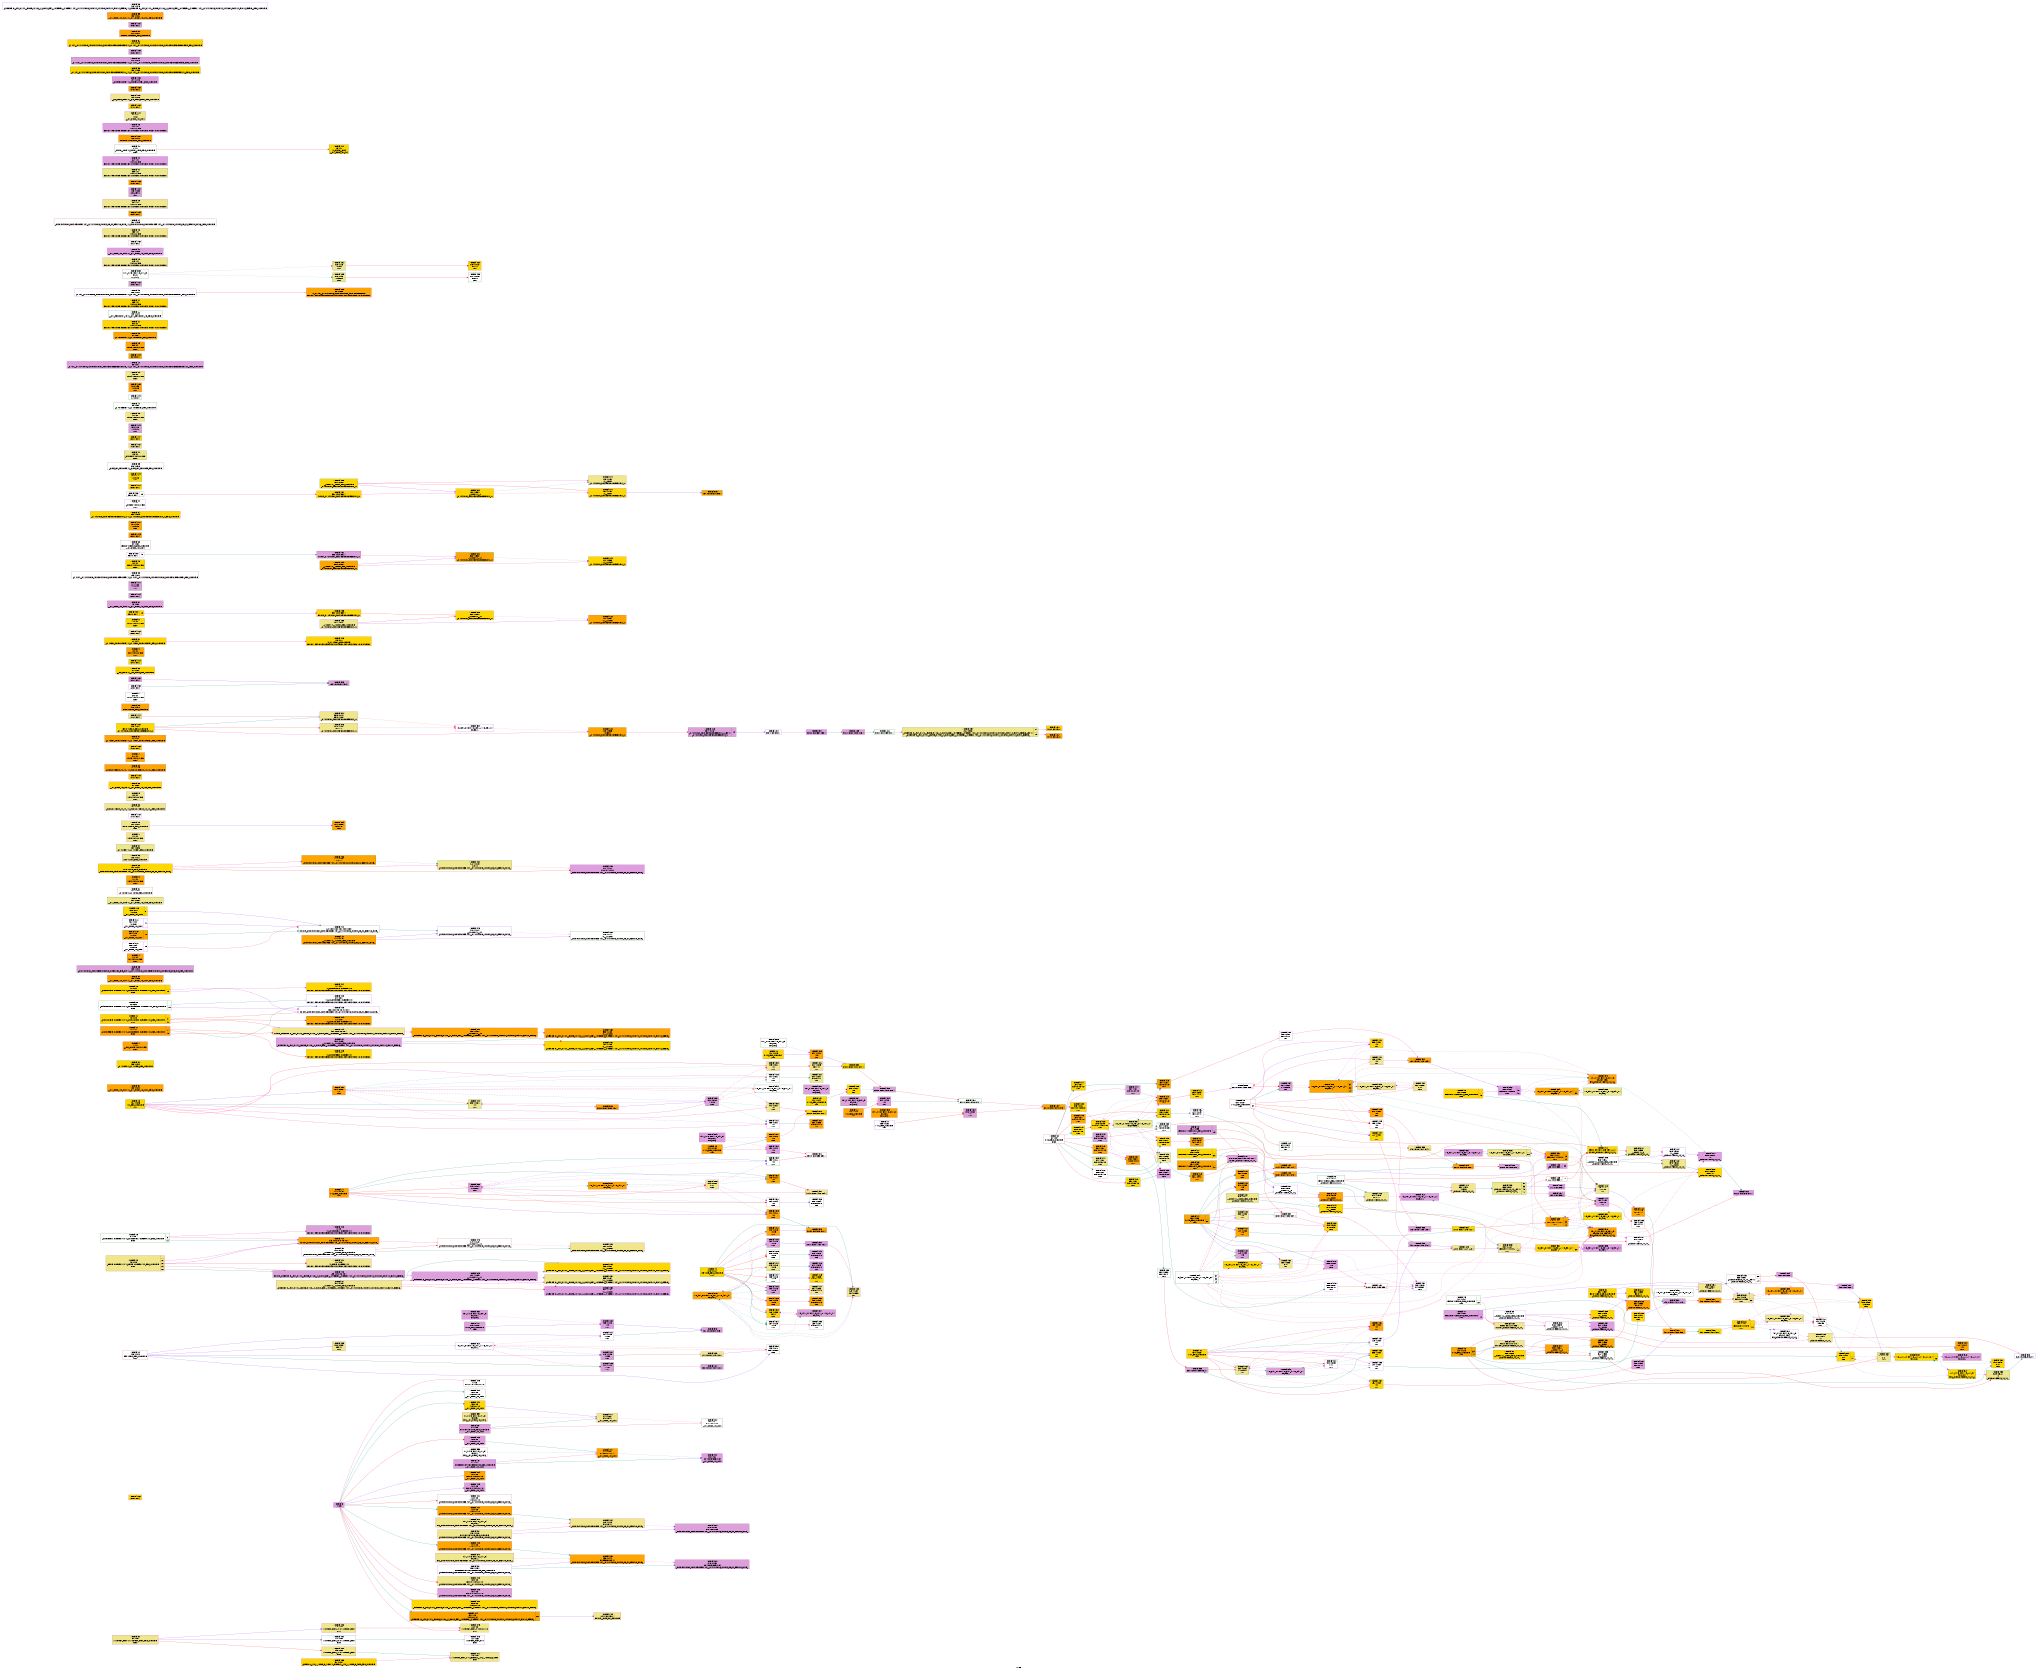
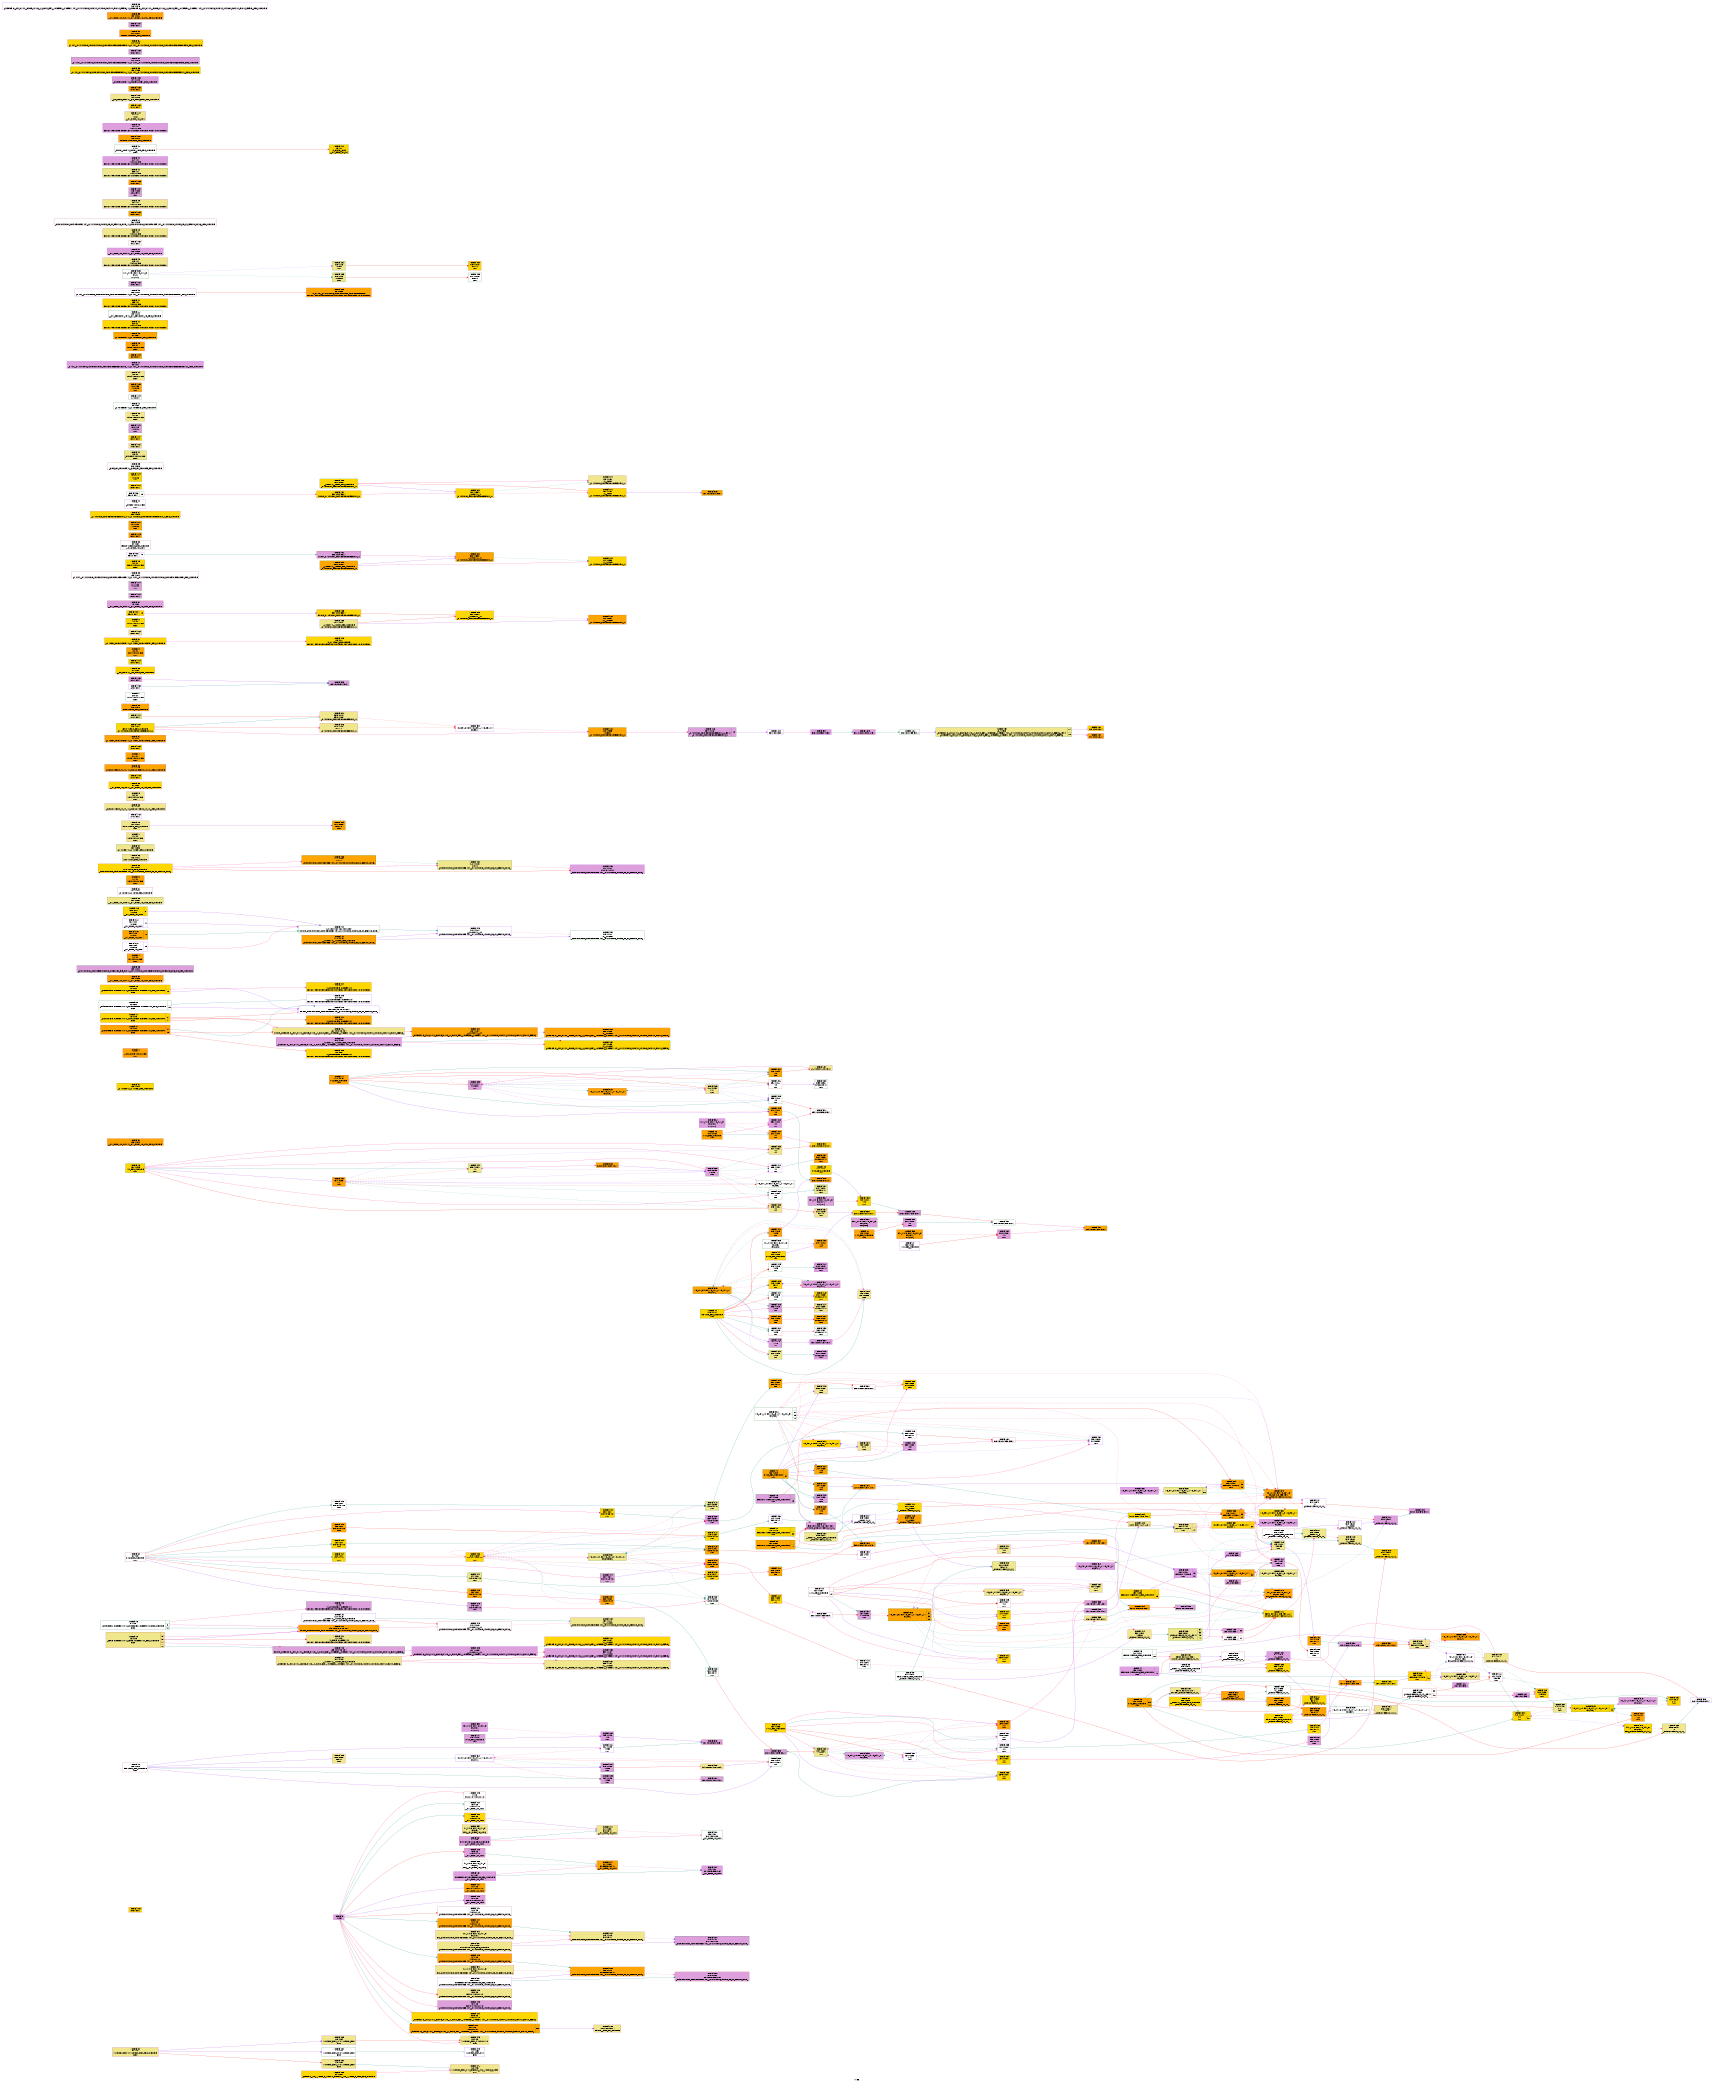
(1078, 1107) -> none
(476, 1260) -> none
